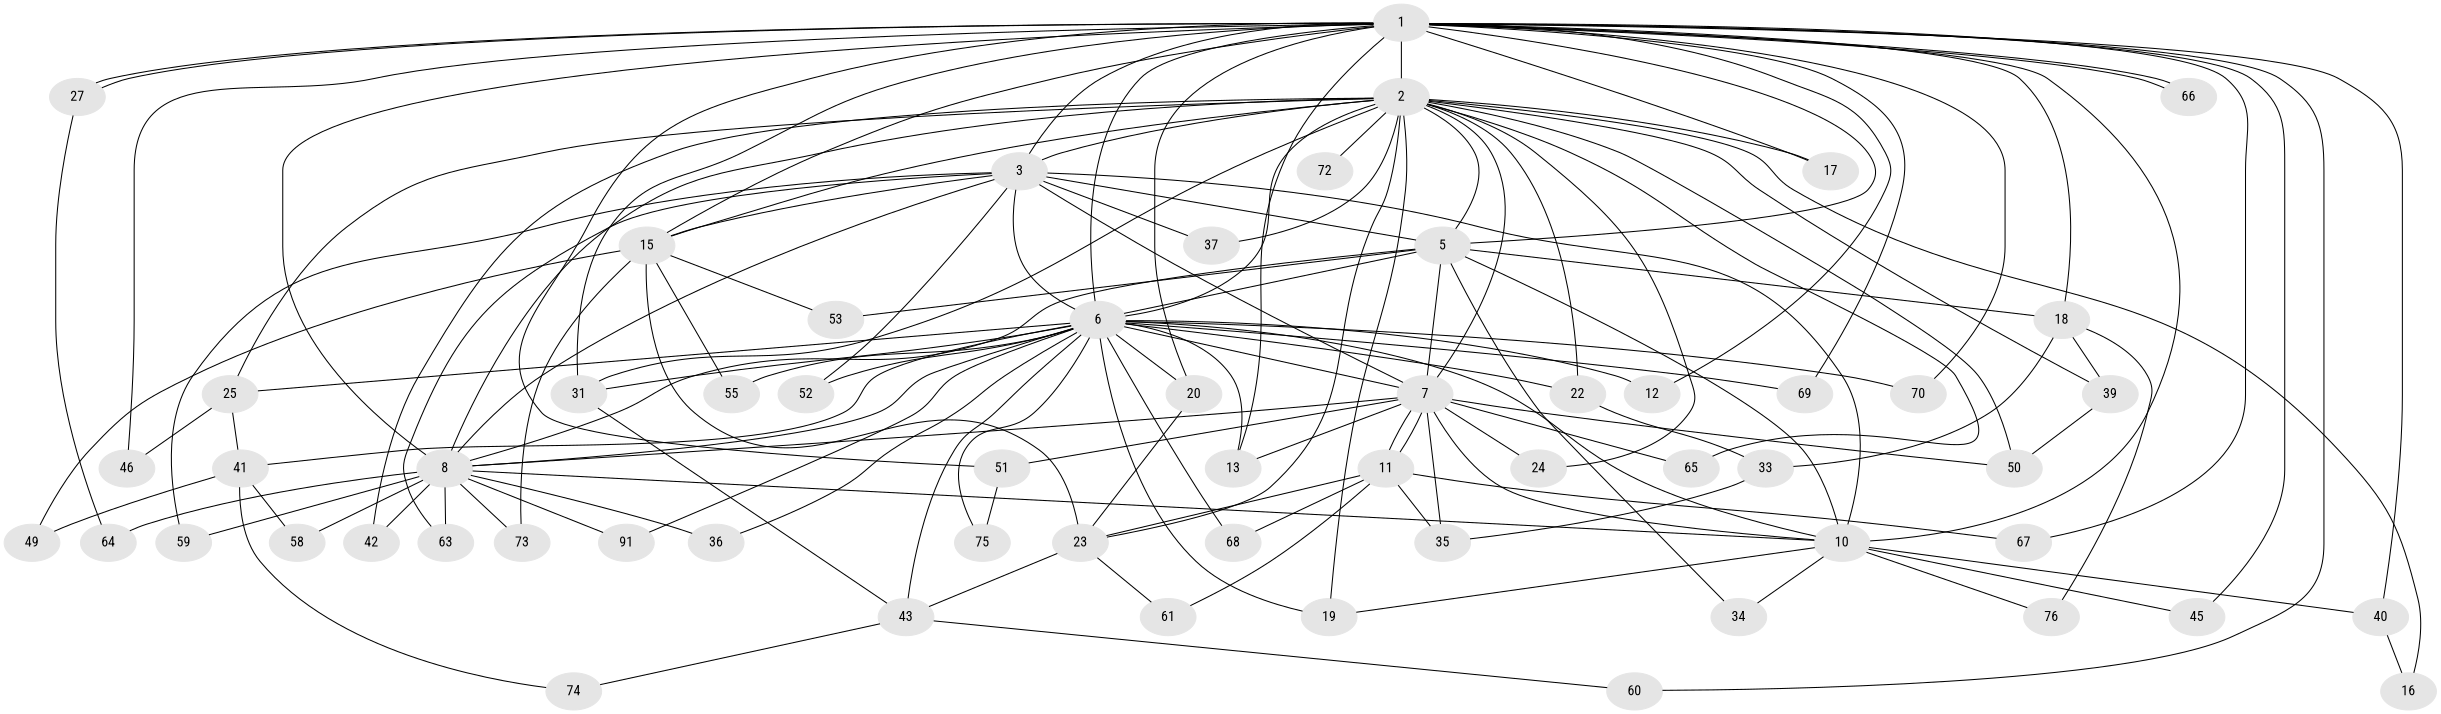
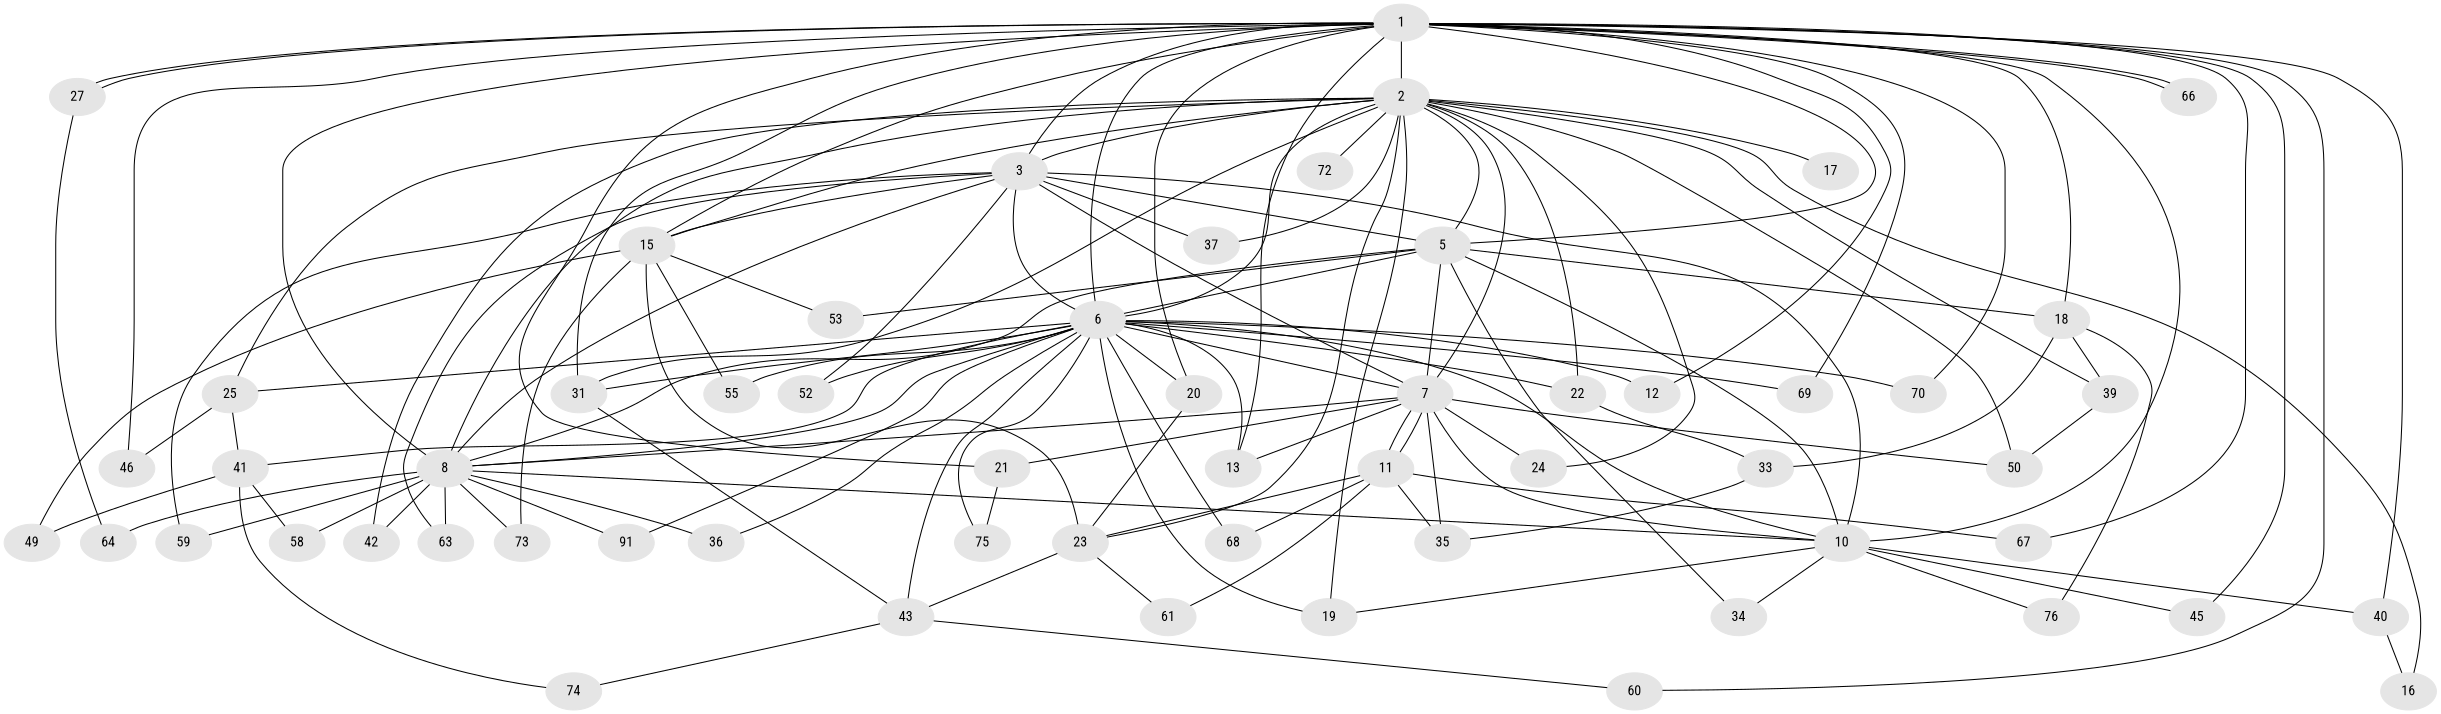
(1618, 93) -> none
(1002, 469) -> (1002, 469)
(1691, 469) -> none
